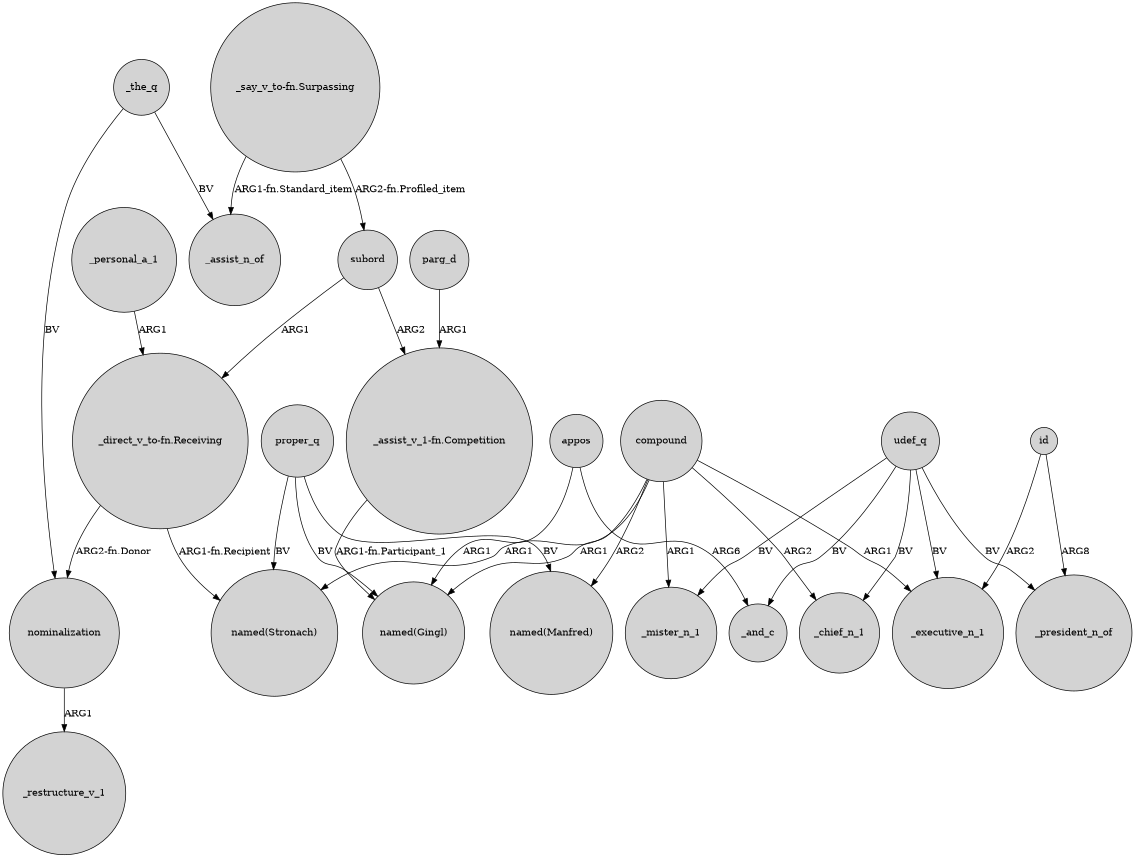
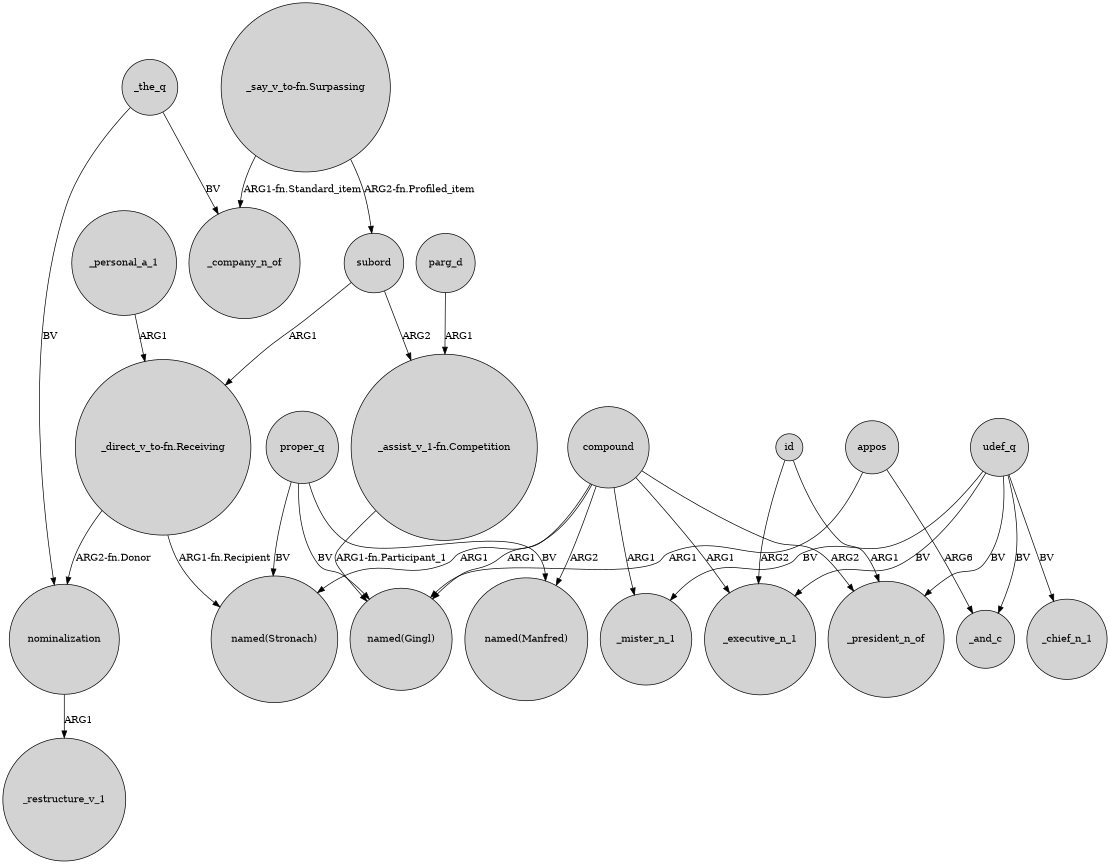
(235, 260) -> (245, 263)
(756, 527) -> (747, 531)
(1076, 552) -> (885, 558)
